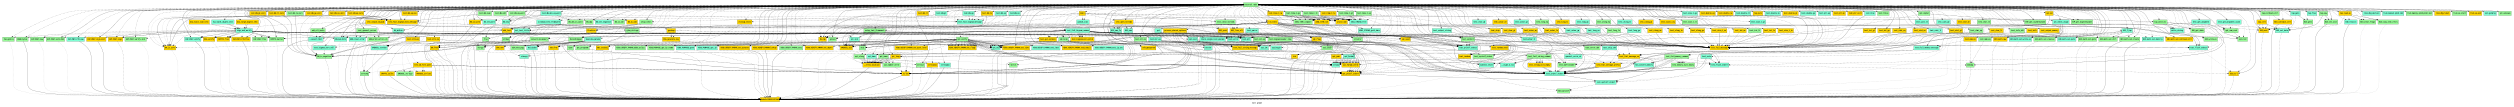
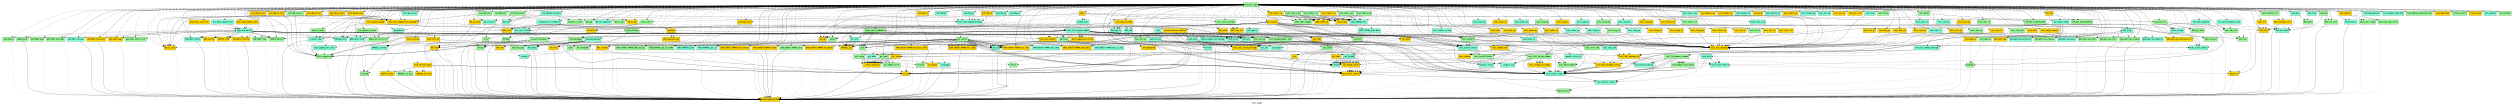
(410, 13) -> (410, 13)
